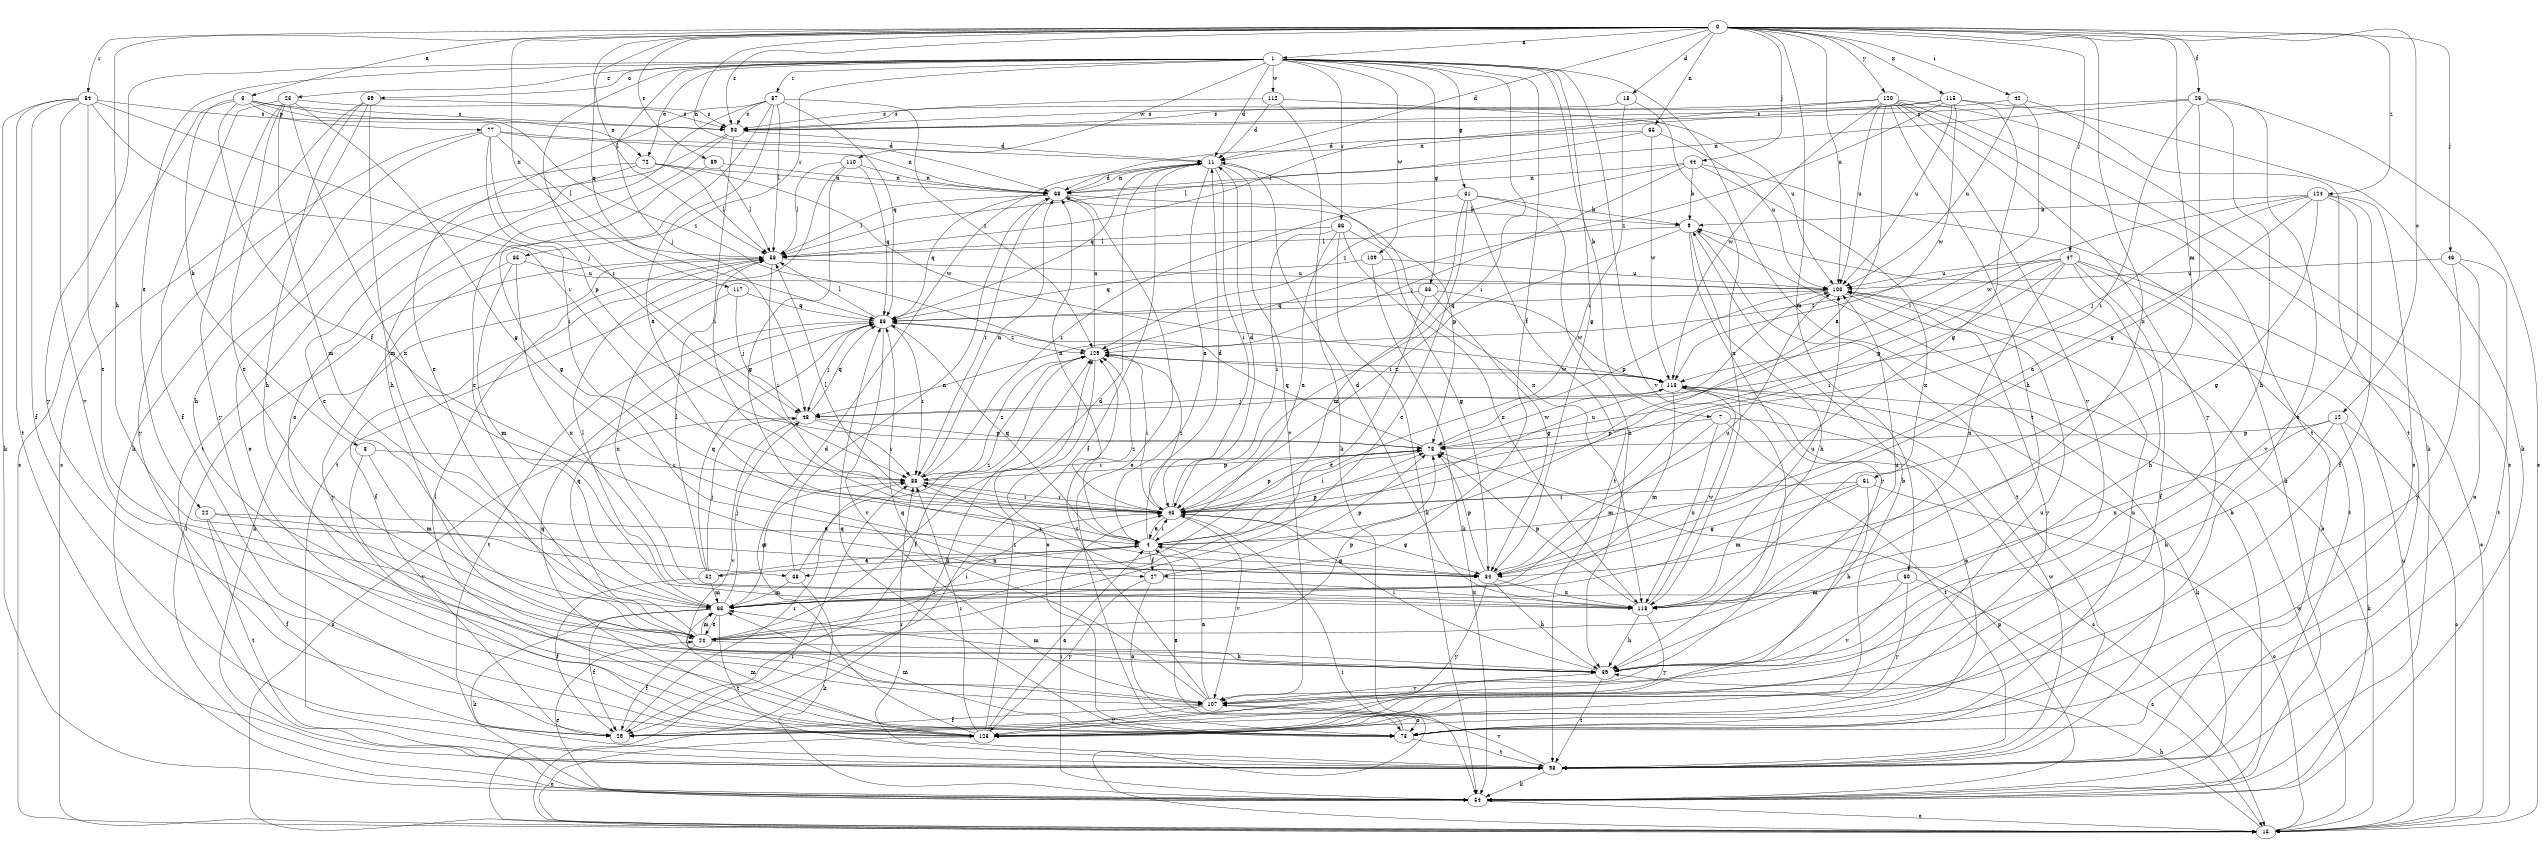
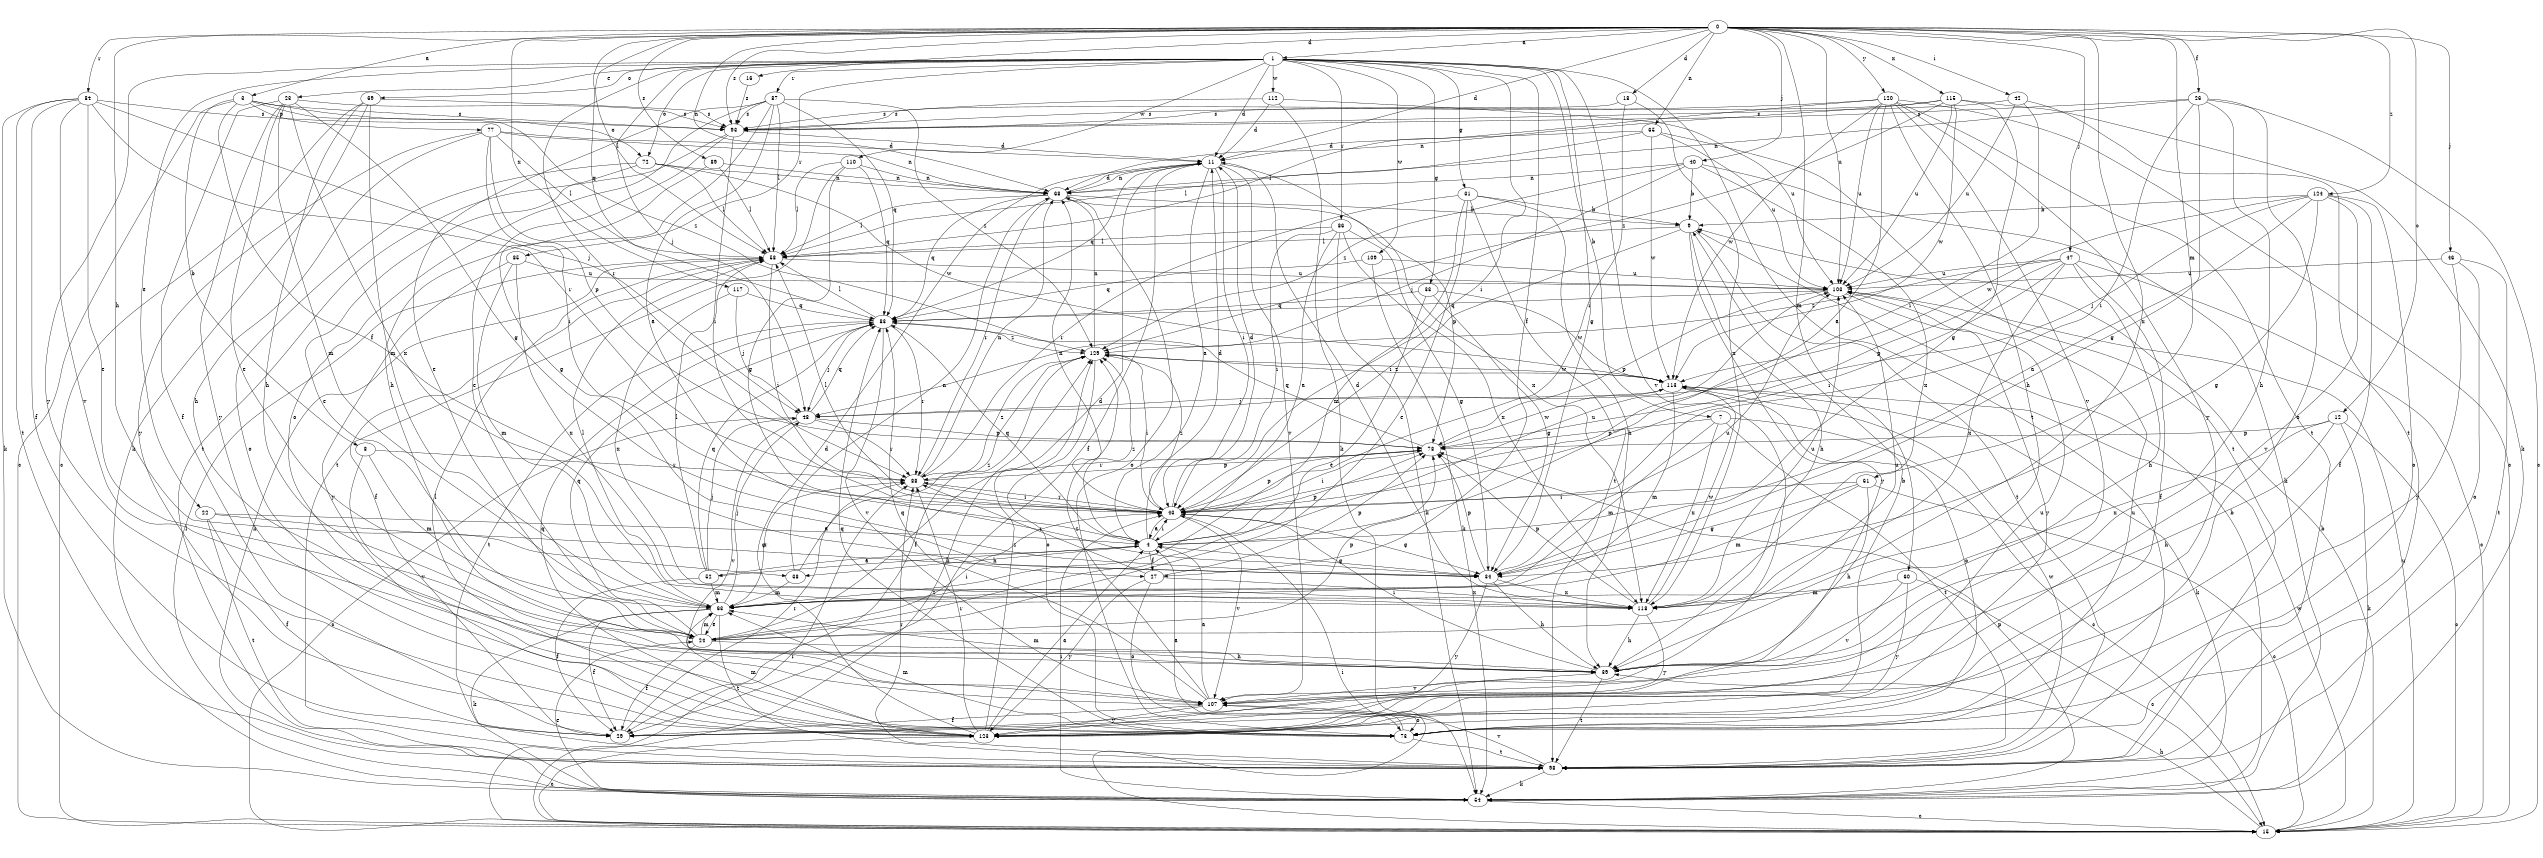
none -> (749, 79)
(1693, 162) -> (1693, 162)
(2408, 660) -> none
(2221, 747) -> (2265, 565)
(1023, 785) -> none
